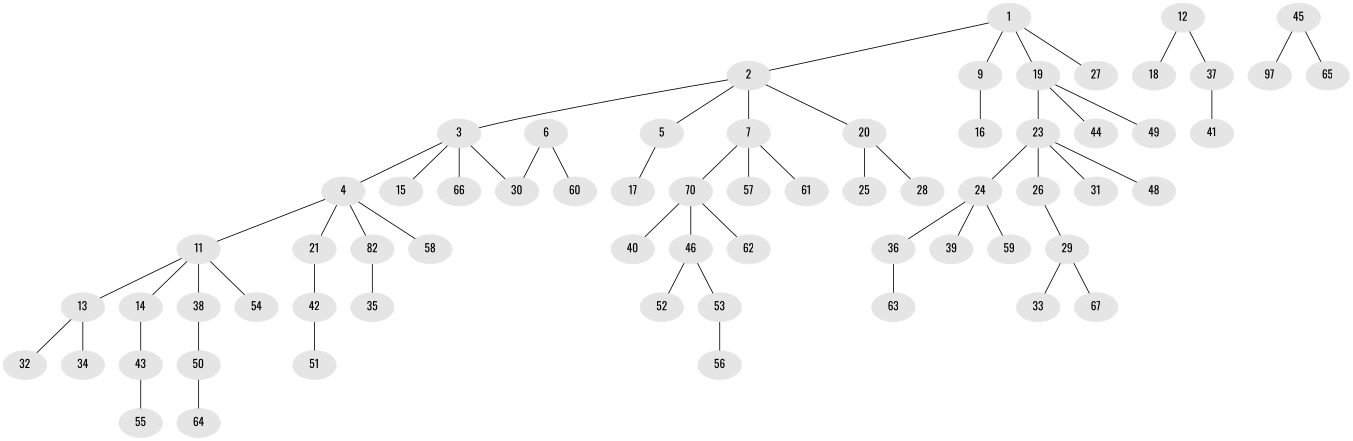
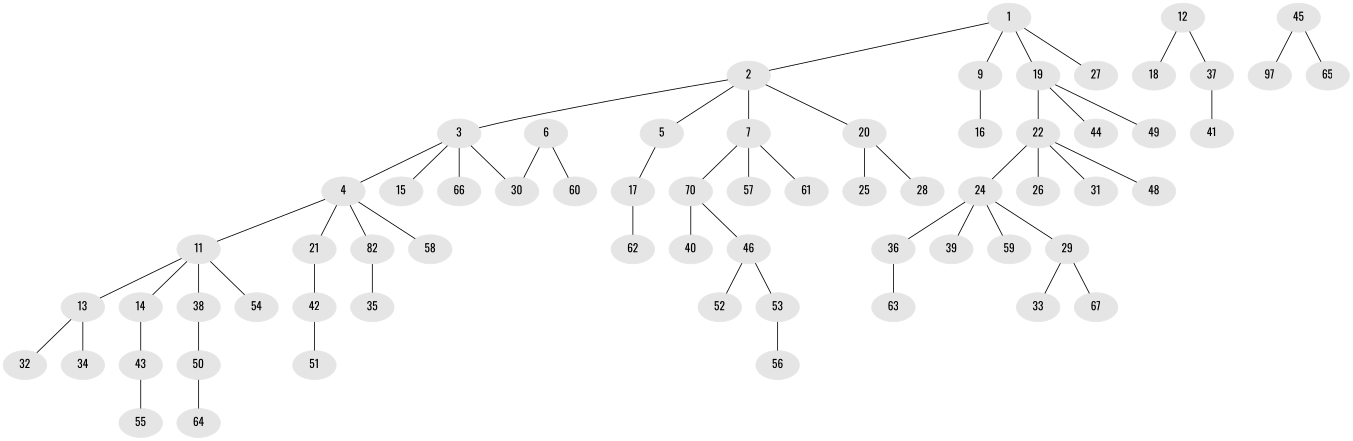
(1038, 133) -> (1038, 133)
(720, 220) -> (633, 220)
(1053, 220) -> (1024, 220)
